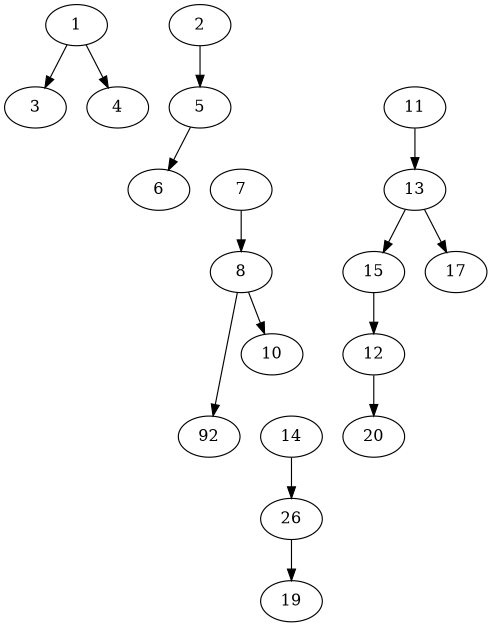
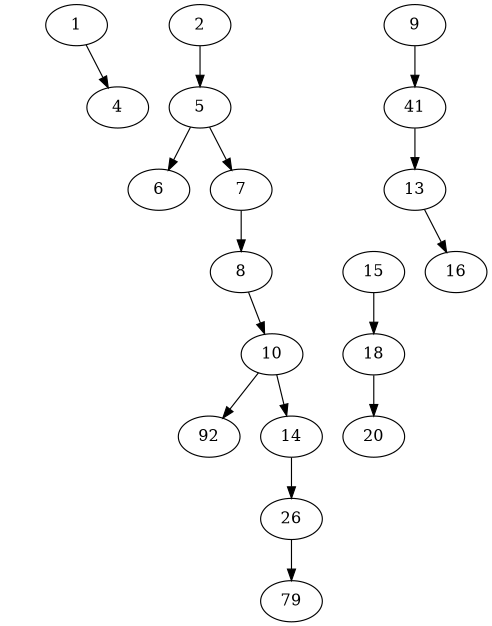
none -> (415, 25)
(35, 107) -> none
(415, 107) -> (415, 107)
none -> (218, 143)
(397, 226) -> none
(456, 272) -> (456, 272)
(226, 349) -> (244, 391)
(374, 354) -> (374, 354)
none -> (280, 390)
(291, 601) -> (291, 601)
